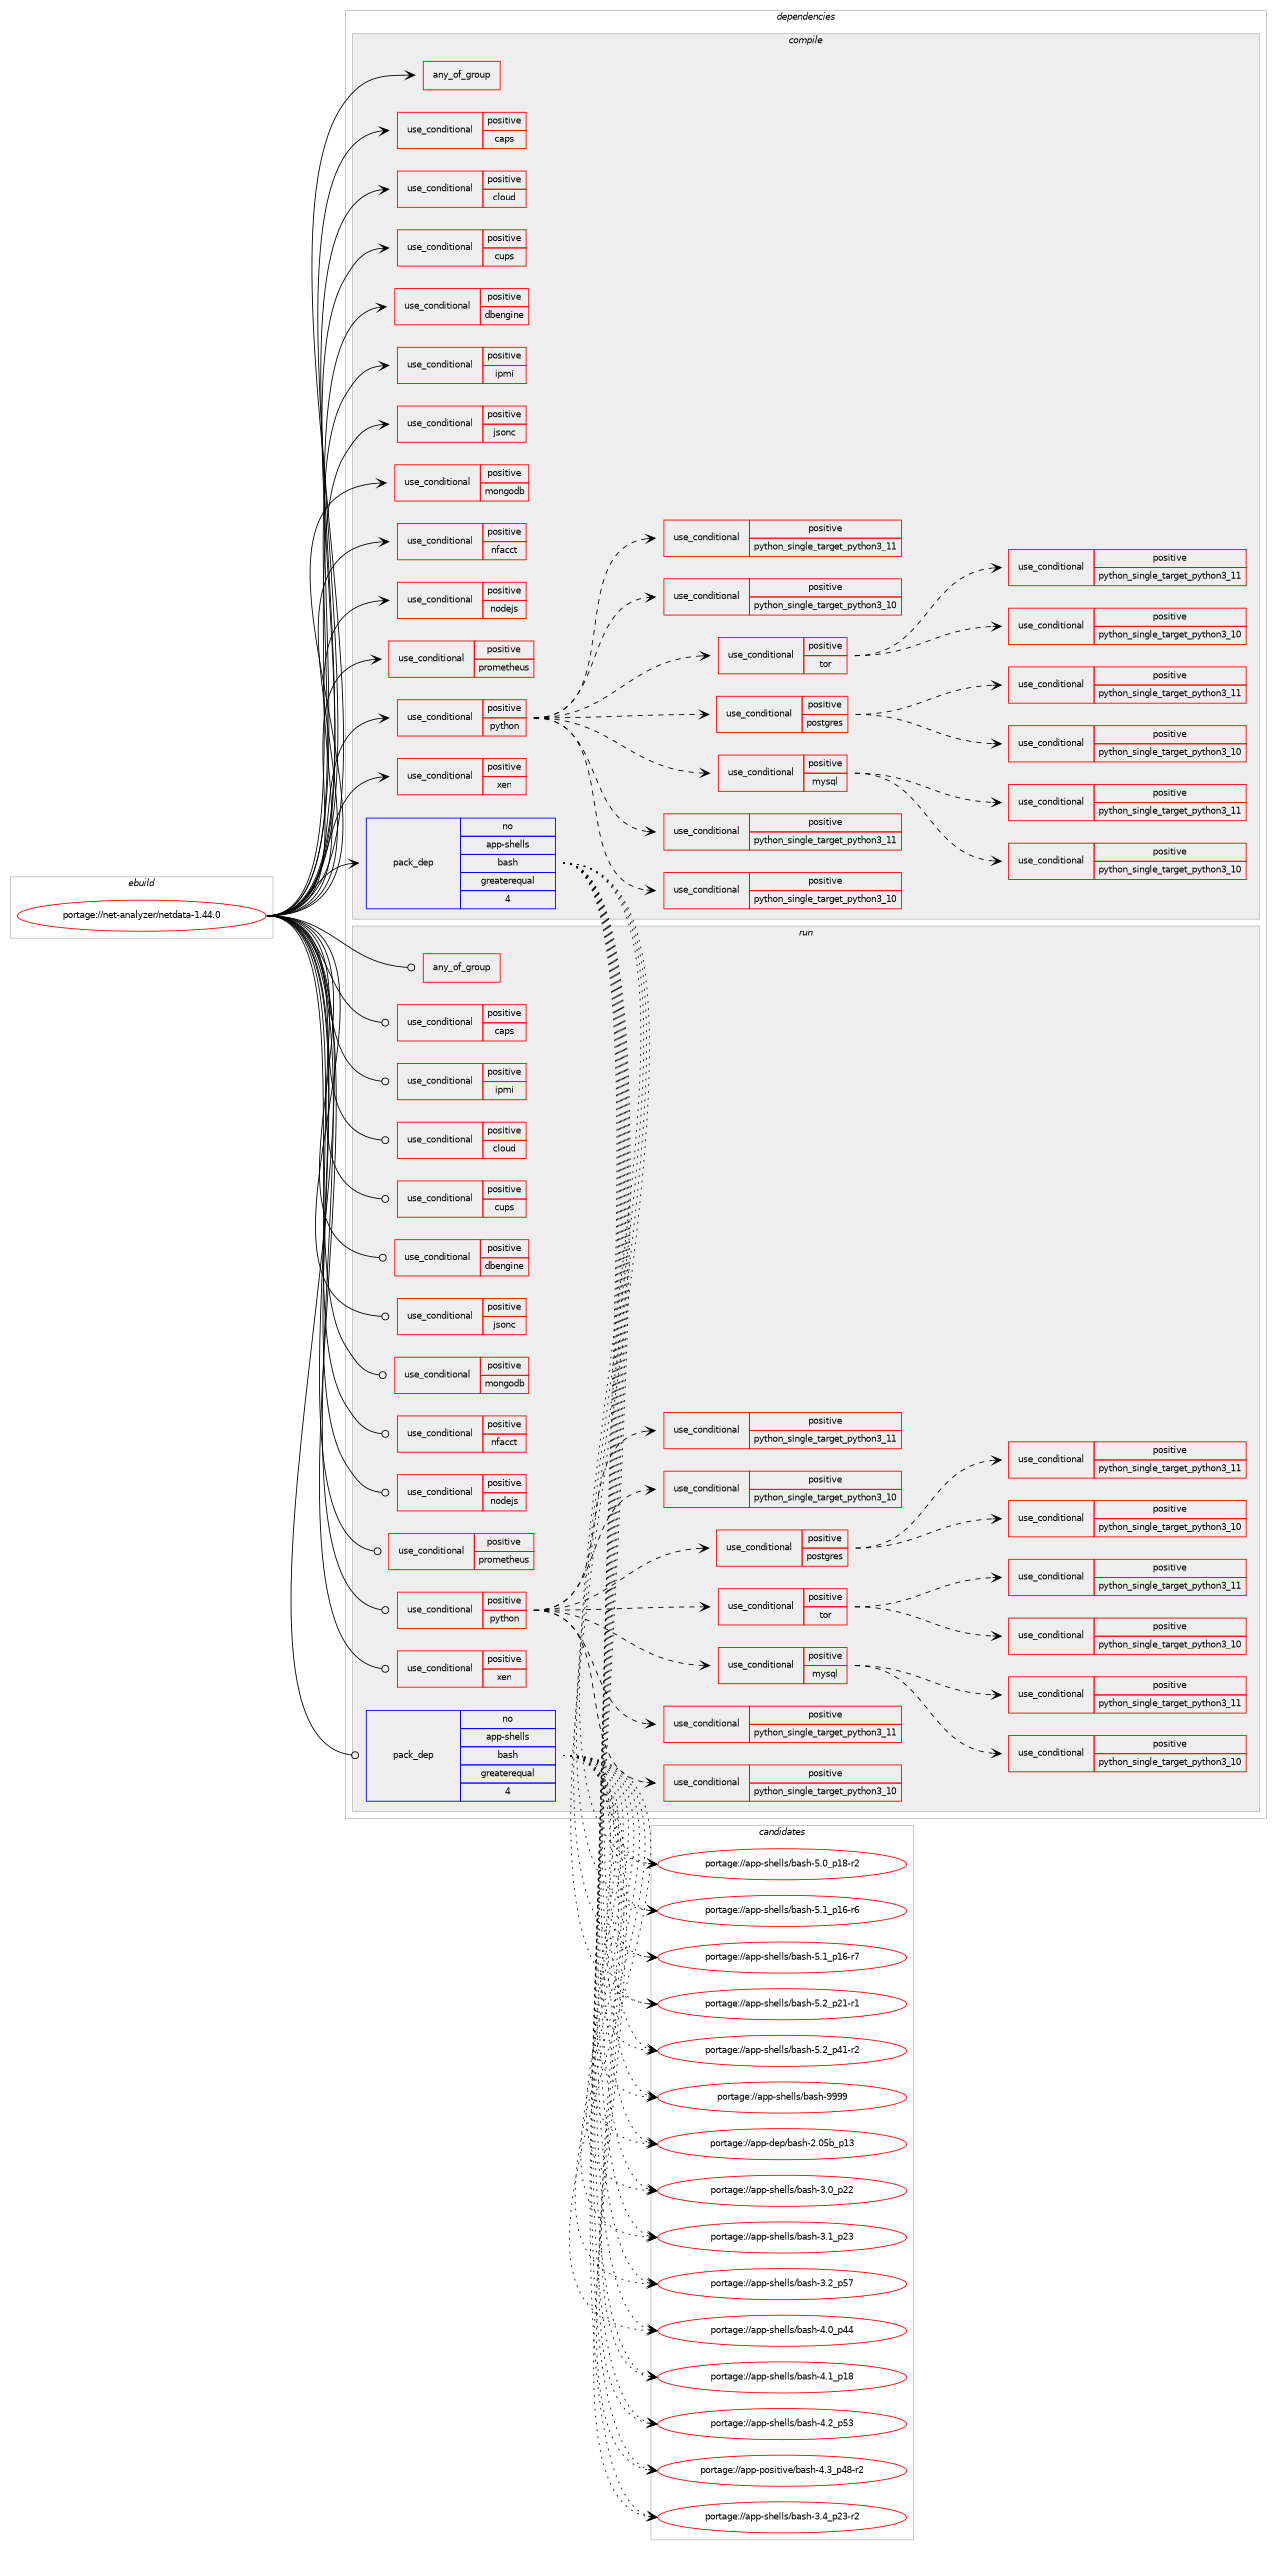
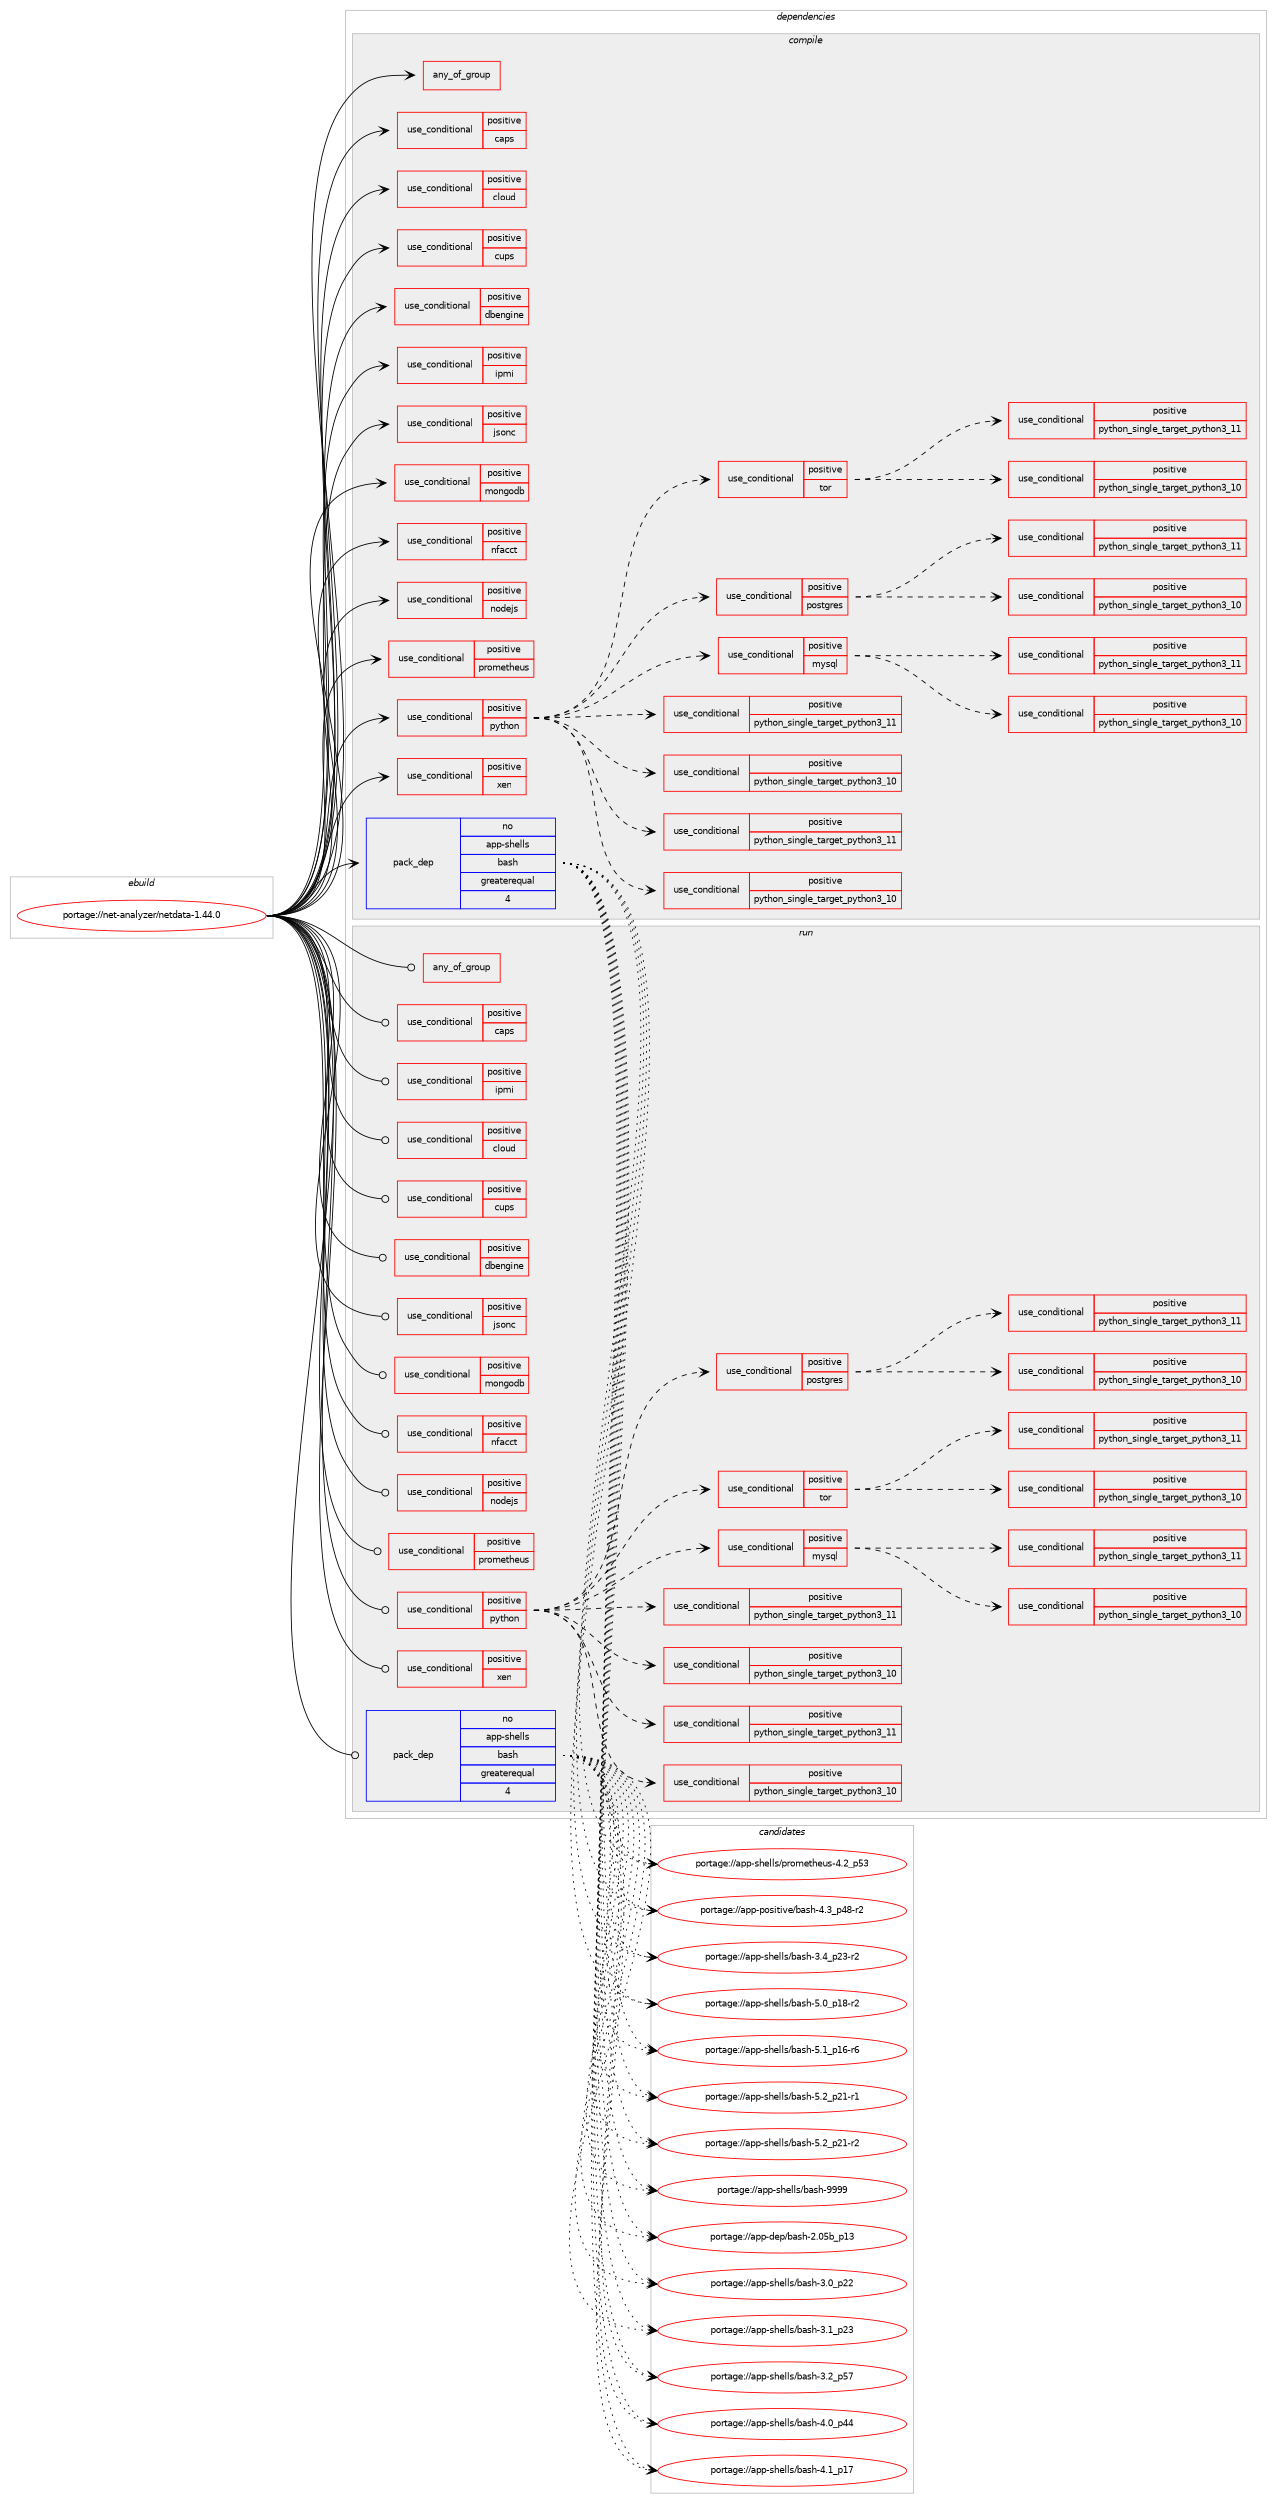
(782, 1958) -> none
(782, 2051) -> (782, 2144)
(782, 2377) -> (782, 2471)
(782, 2424) -> (782, 1864)
